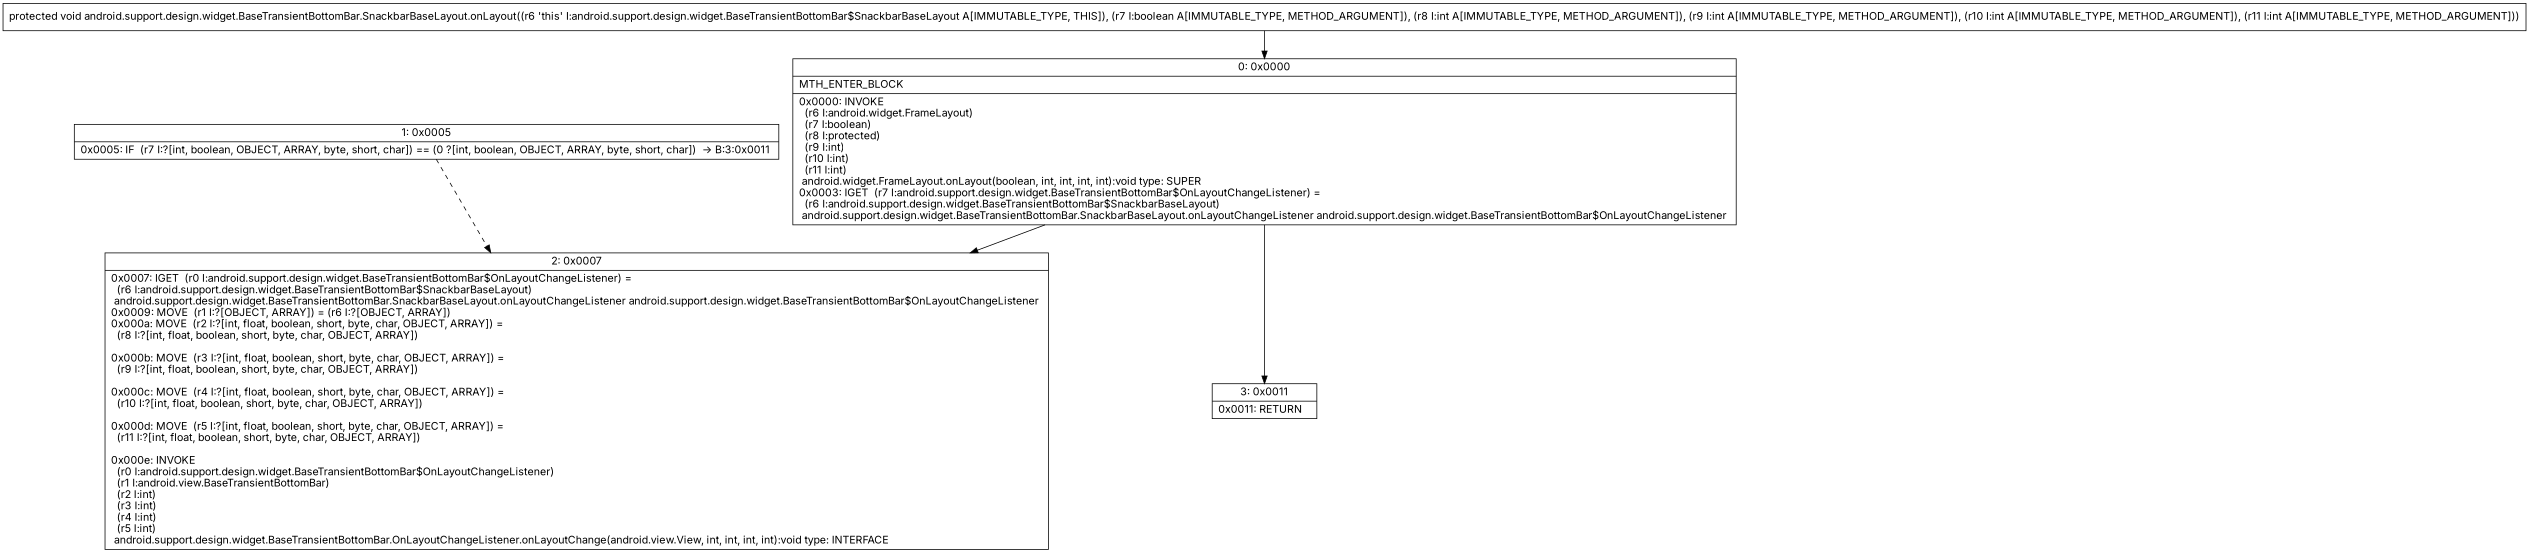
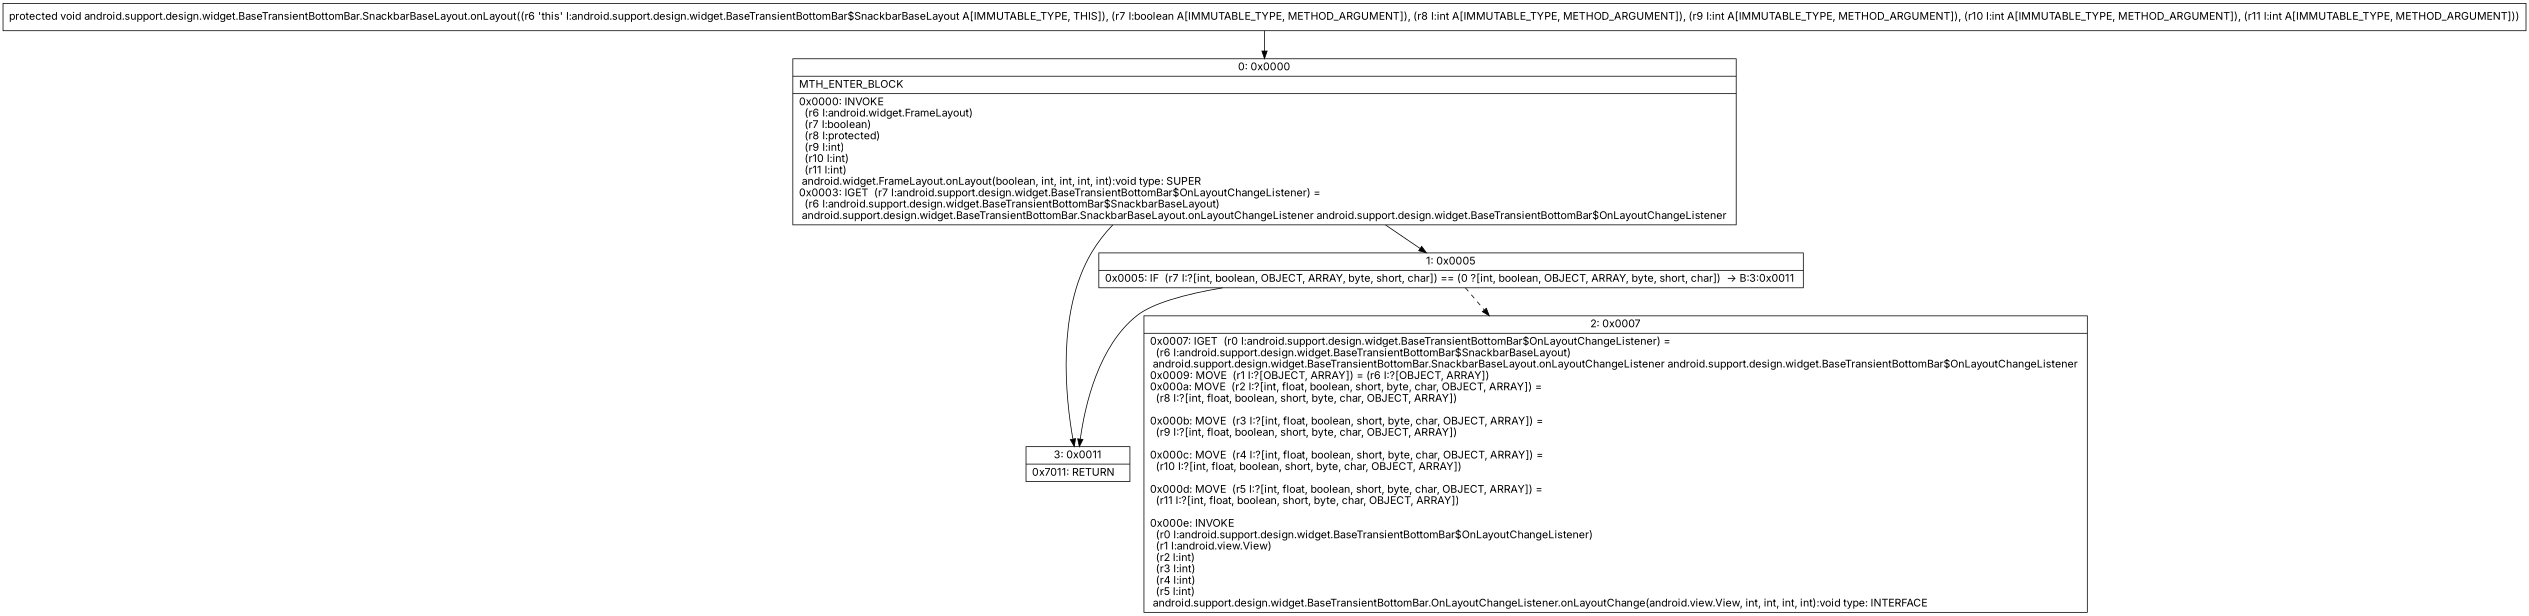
(1011, 238) -> (1403, 237)
none -> (1120, 333)
(1265, 410) -> (1078, 472)
(221, 483) -> (1211, 546)
